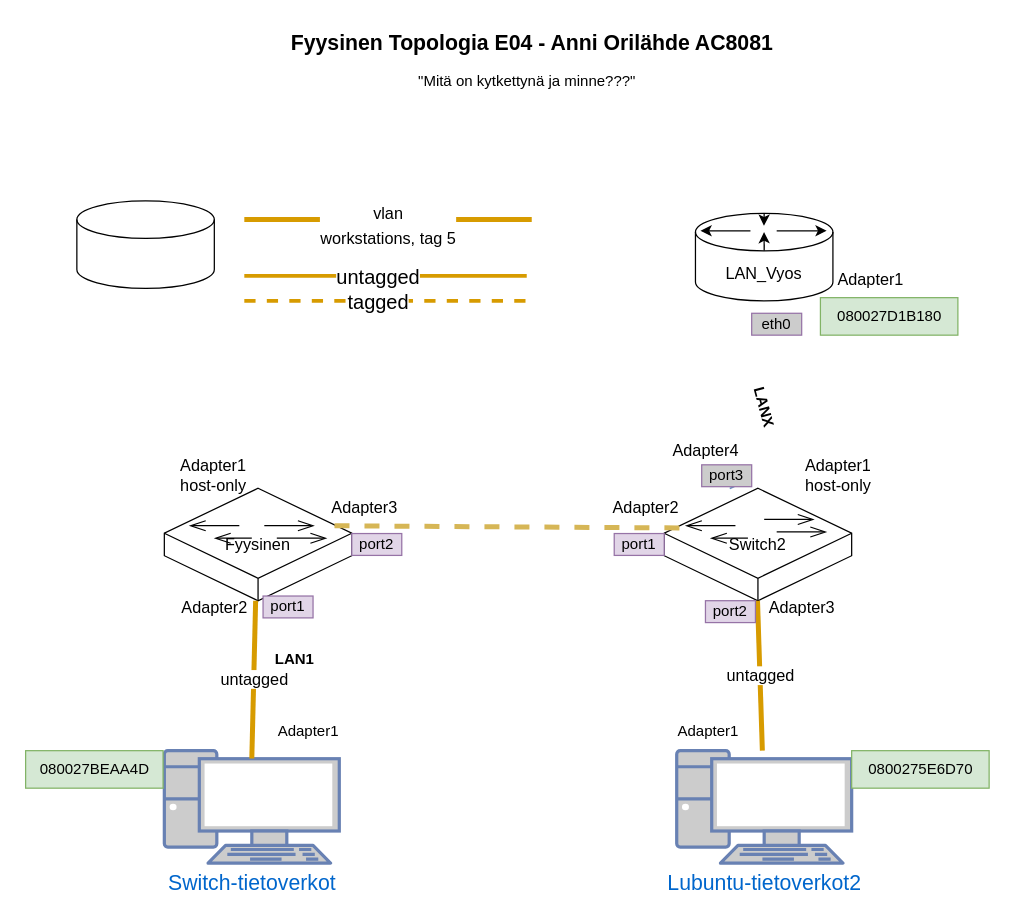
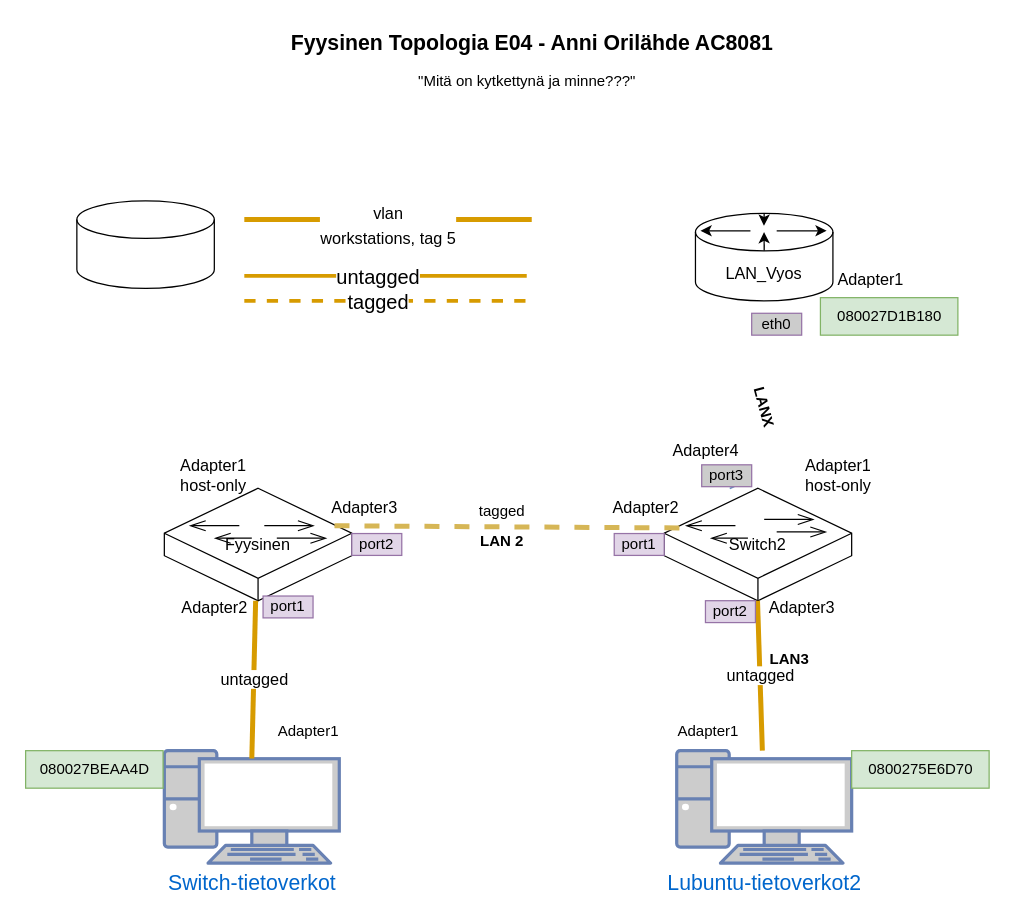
none -> (502, 526)
(294, 657) -> none
none -> (789, 657)
